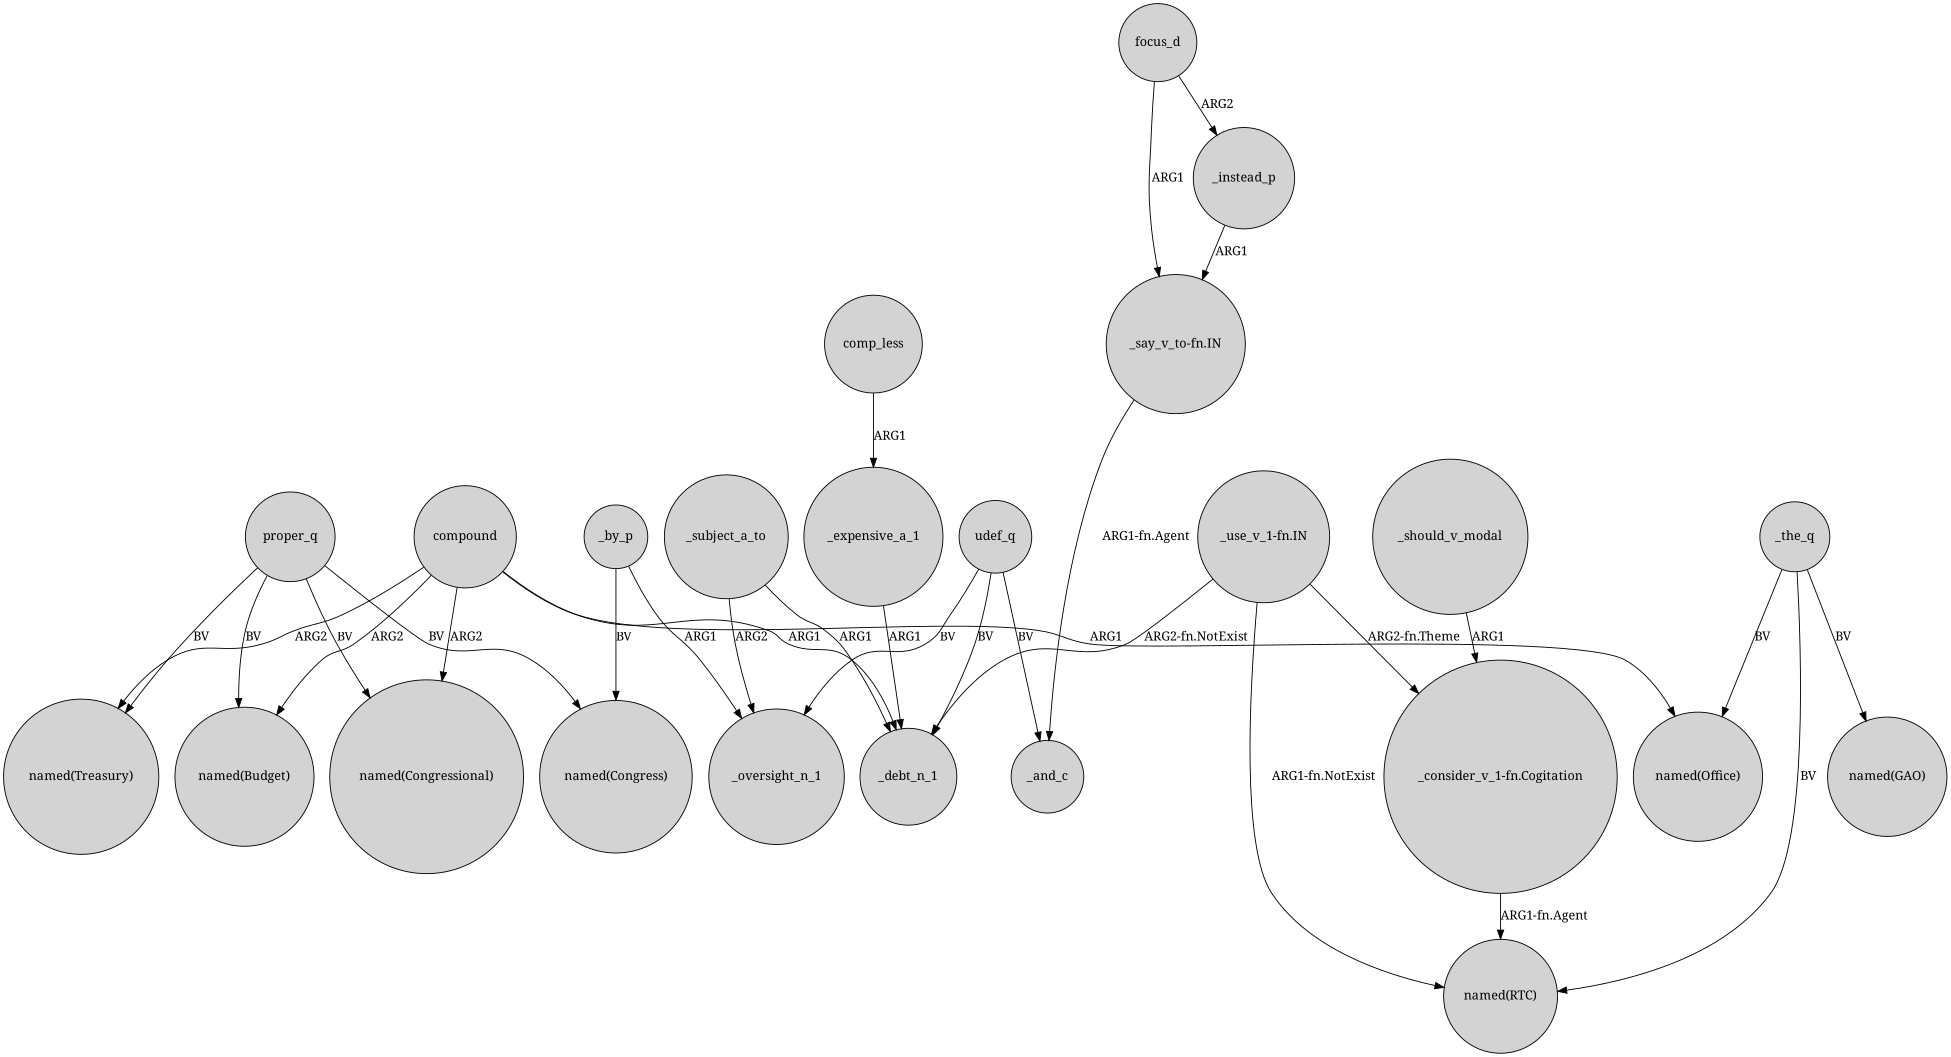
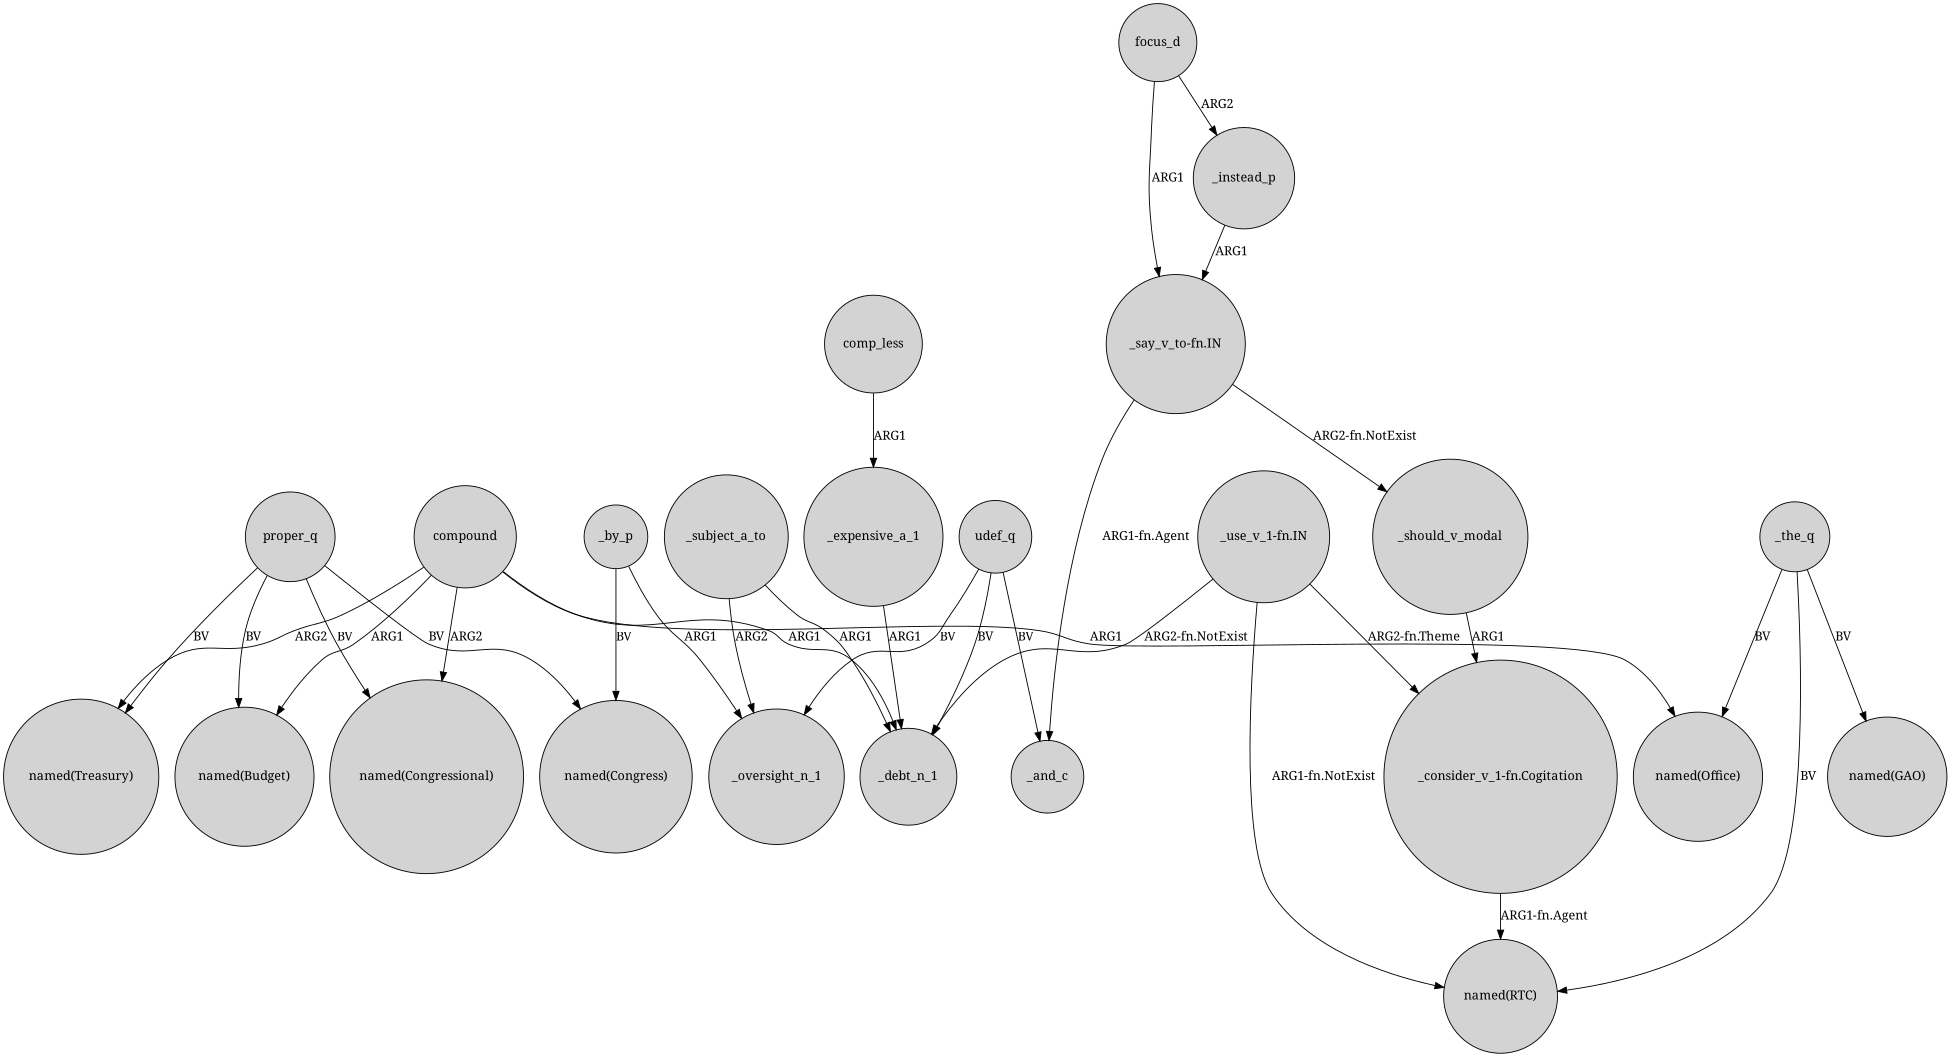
none -> (1306, 435)
(388, 637) -> (388, 637)
